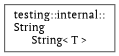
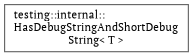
(60, 28) -> (96, 28)
